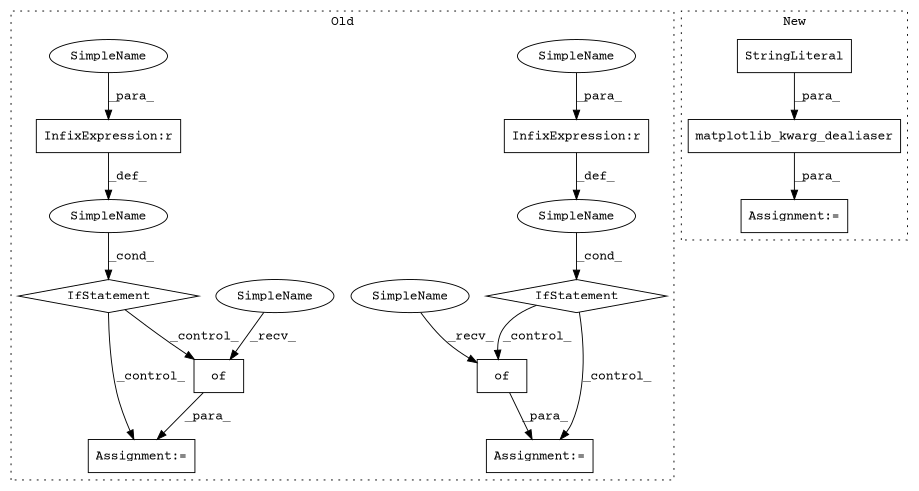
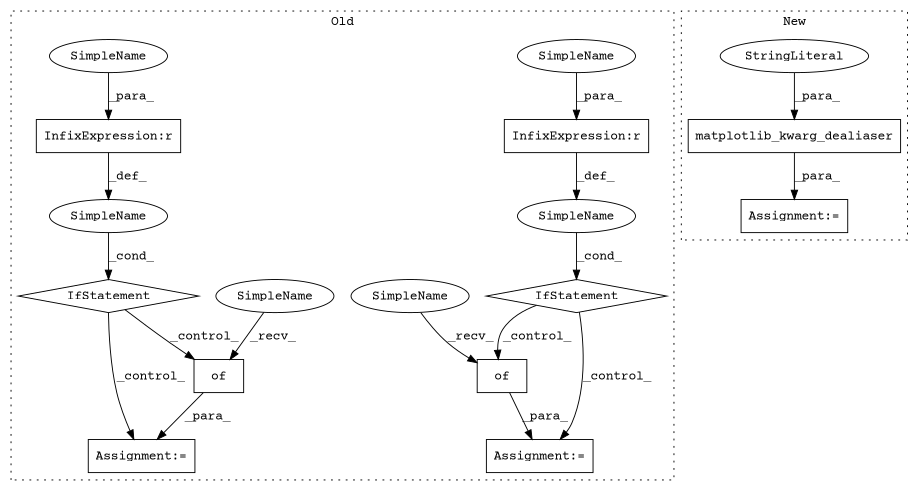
(794, 56) -> (794, 56)
